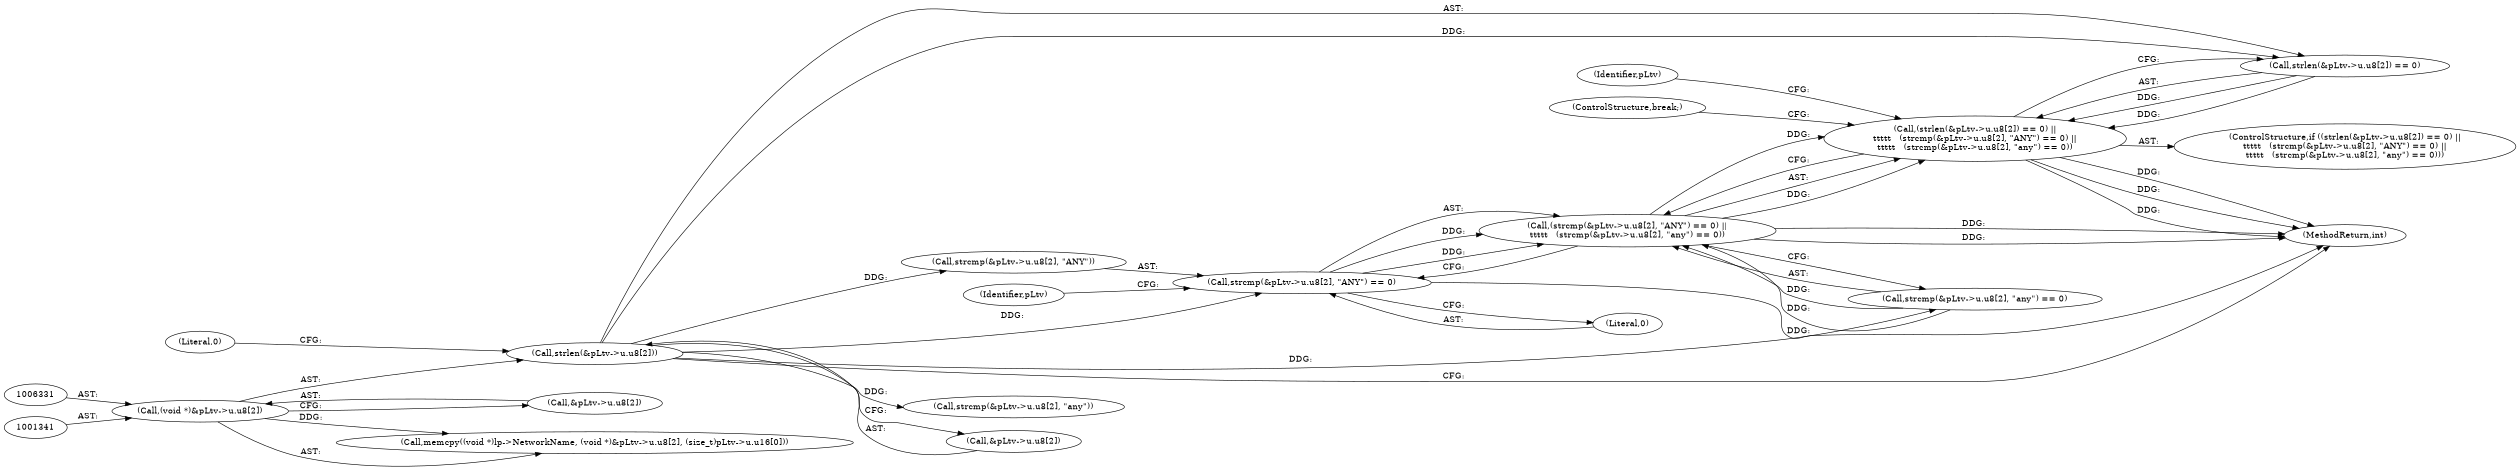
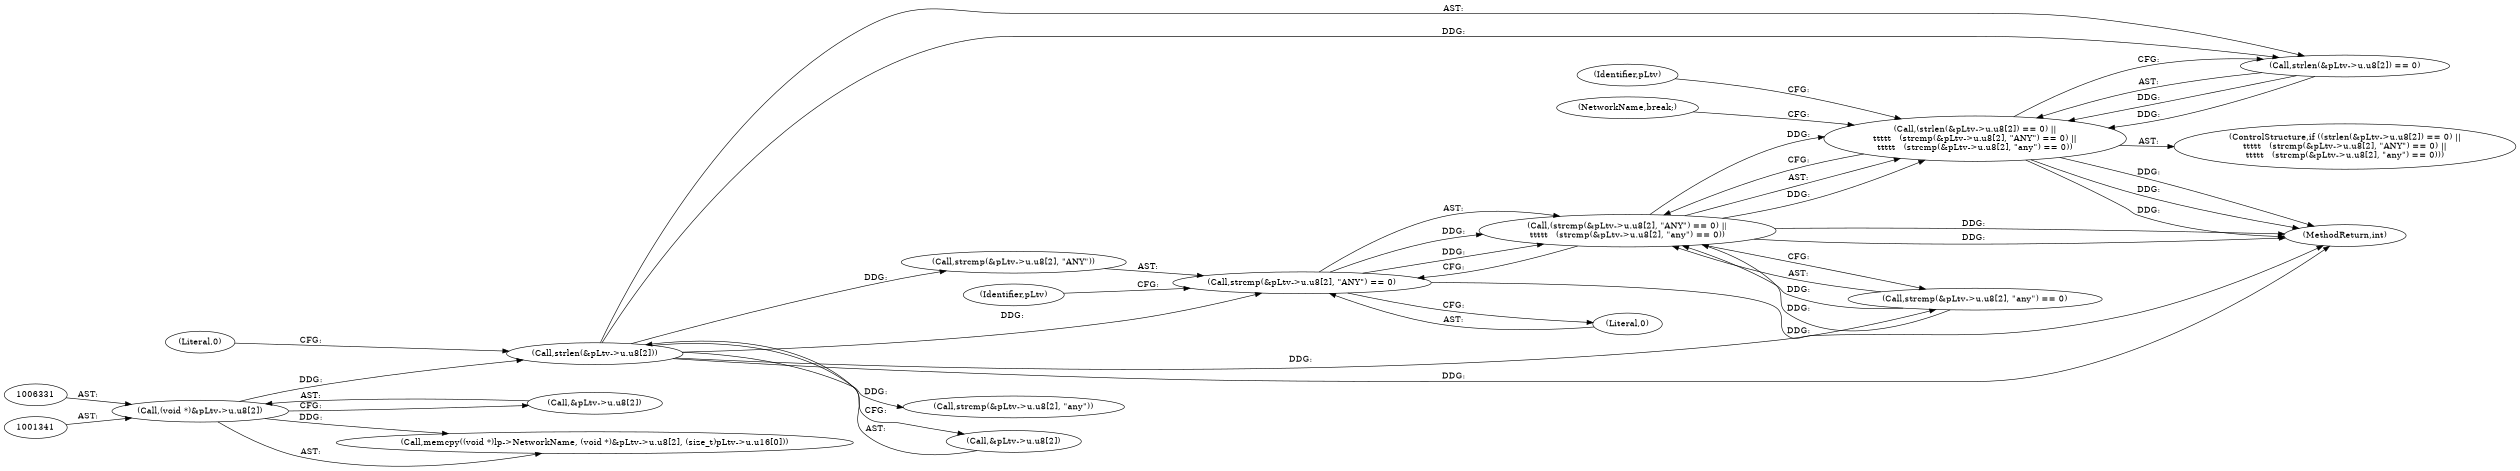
(1628, 108) -> (1628, 108)
(1455, 376) -> (1455, 376)
(312, 380) -> (312, 380)
